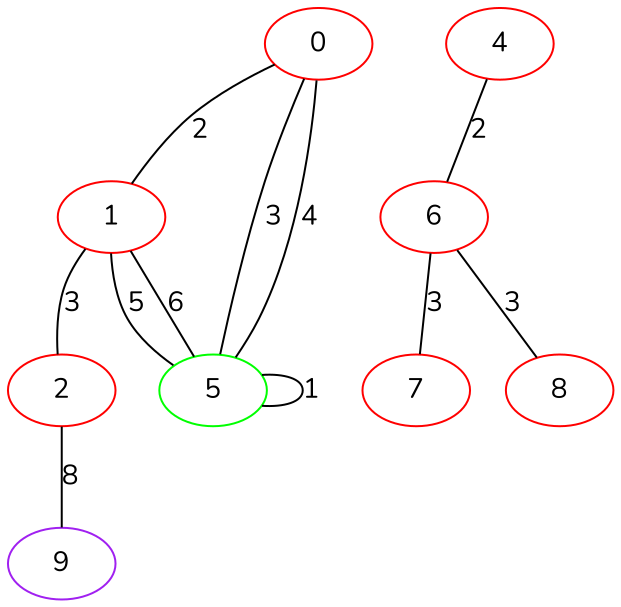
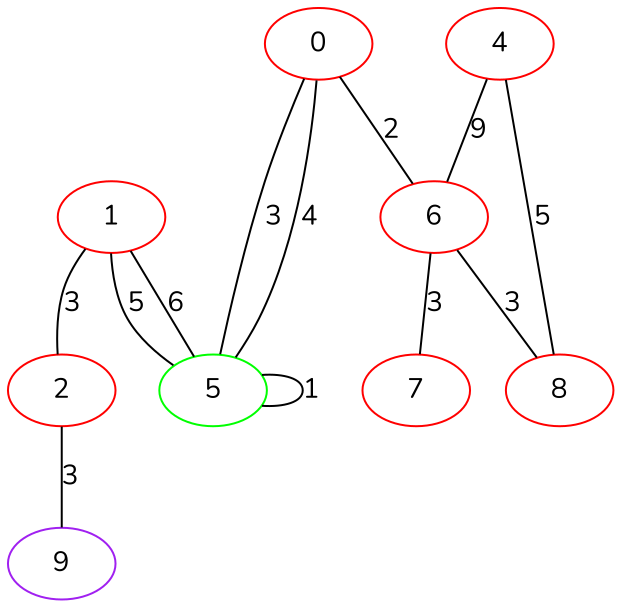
(194, 113) -> (376, 130)
(479, 130) -> (479, 130)
none -> (530, 217)
(71, 477) -> (71, 477)
